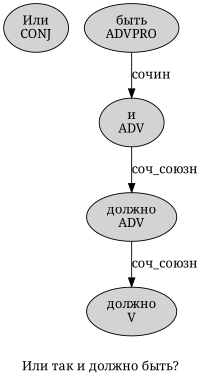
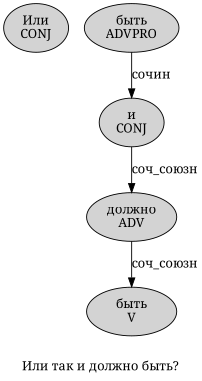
(132, 122) -> (132, 122)
(132, 312) -> (132, 312)
